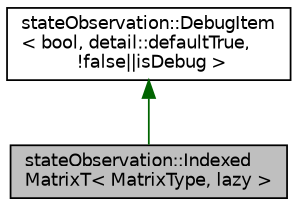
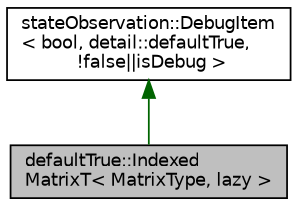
(149, 172) -> (149, 172)
